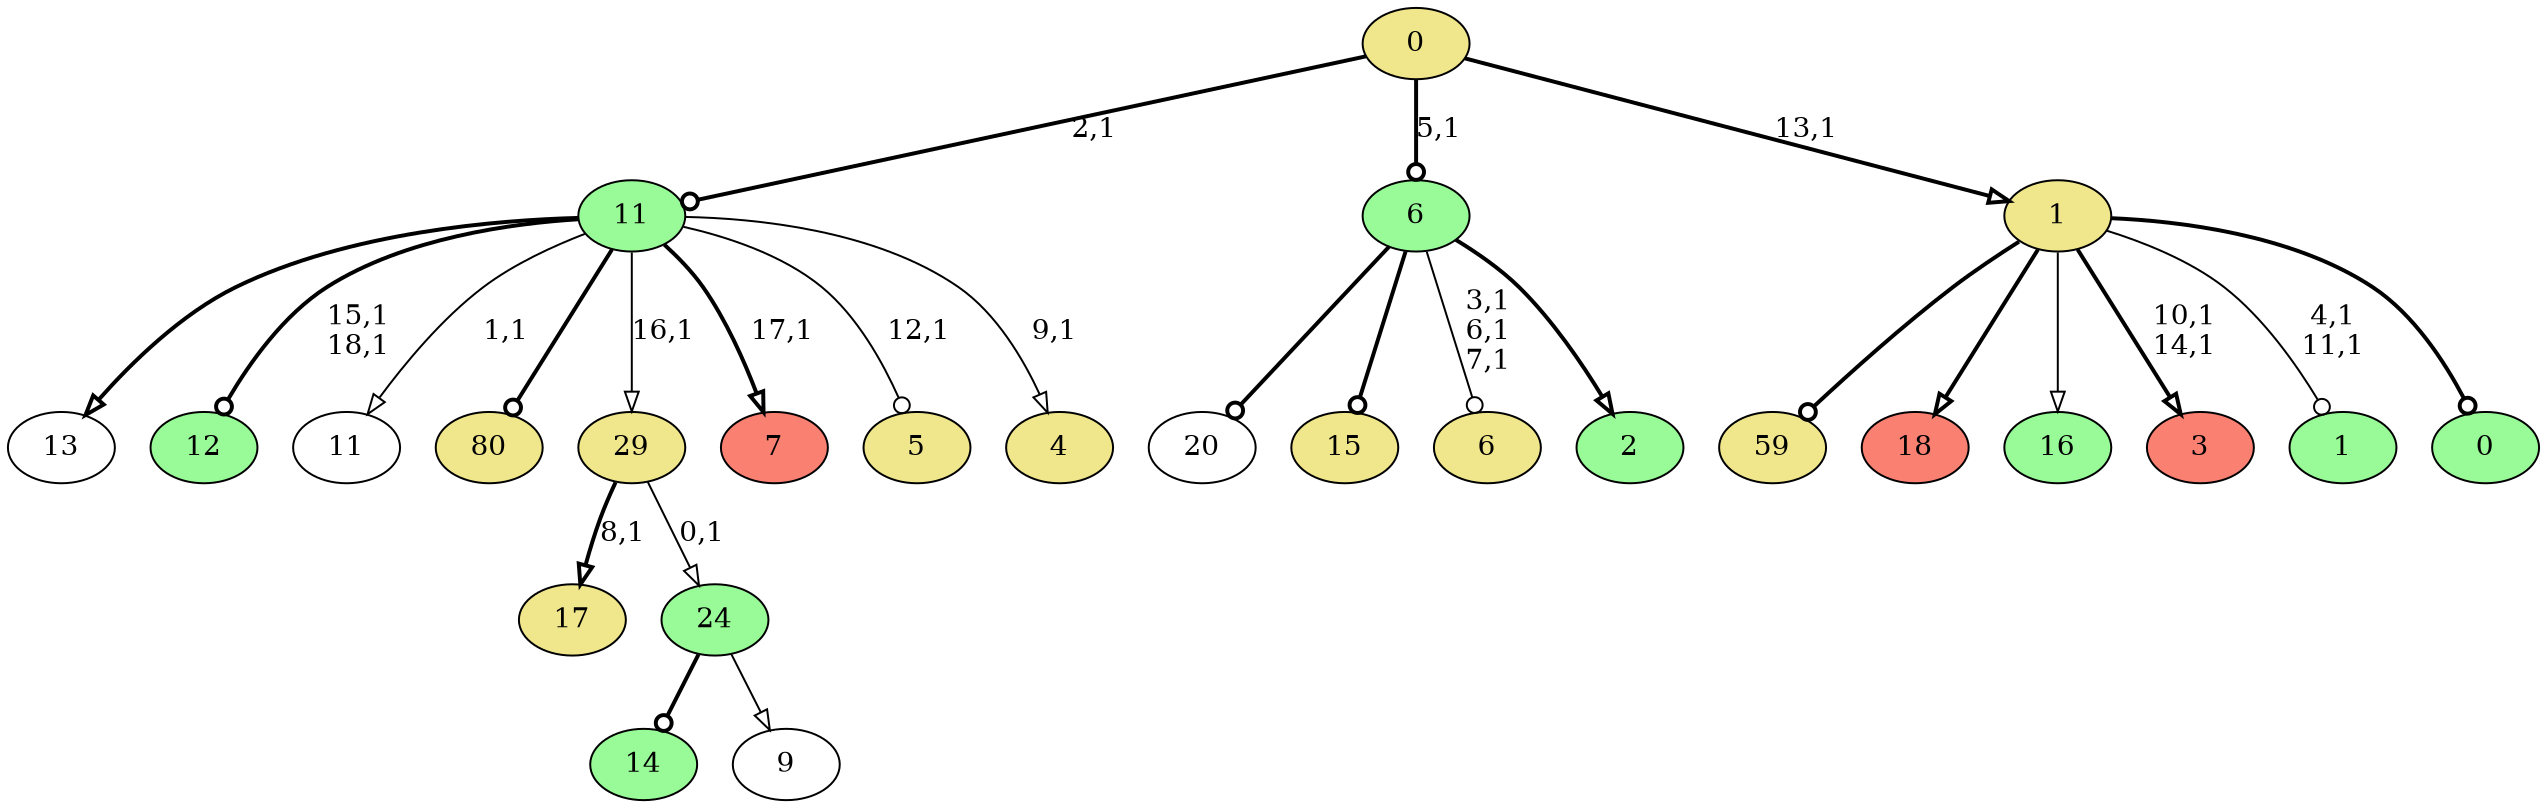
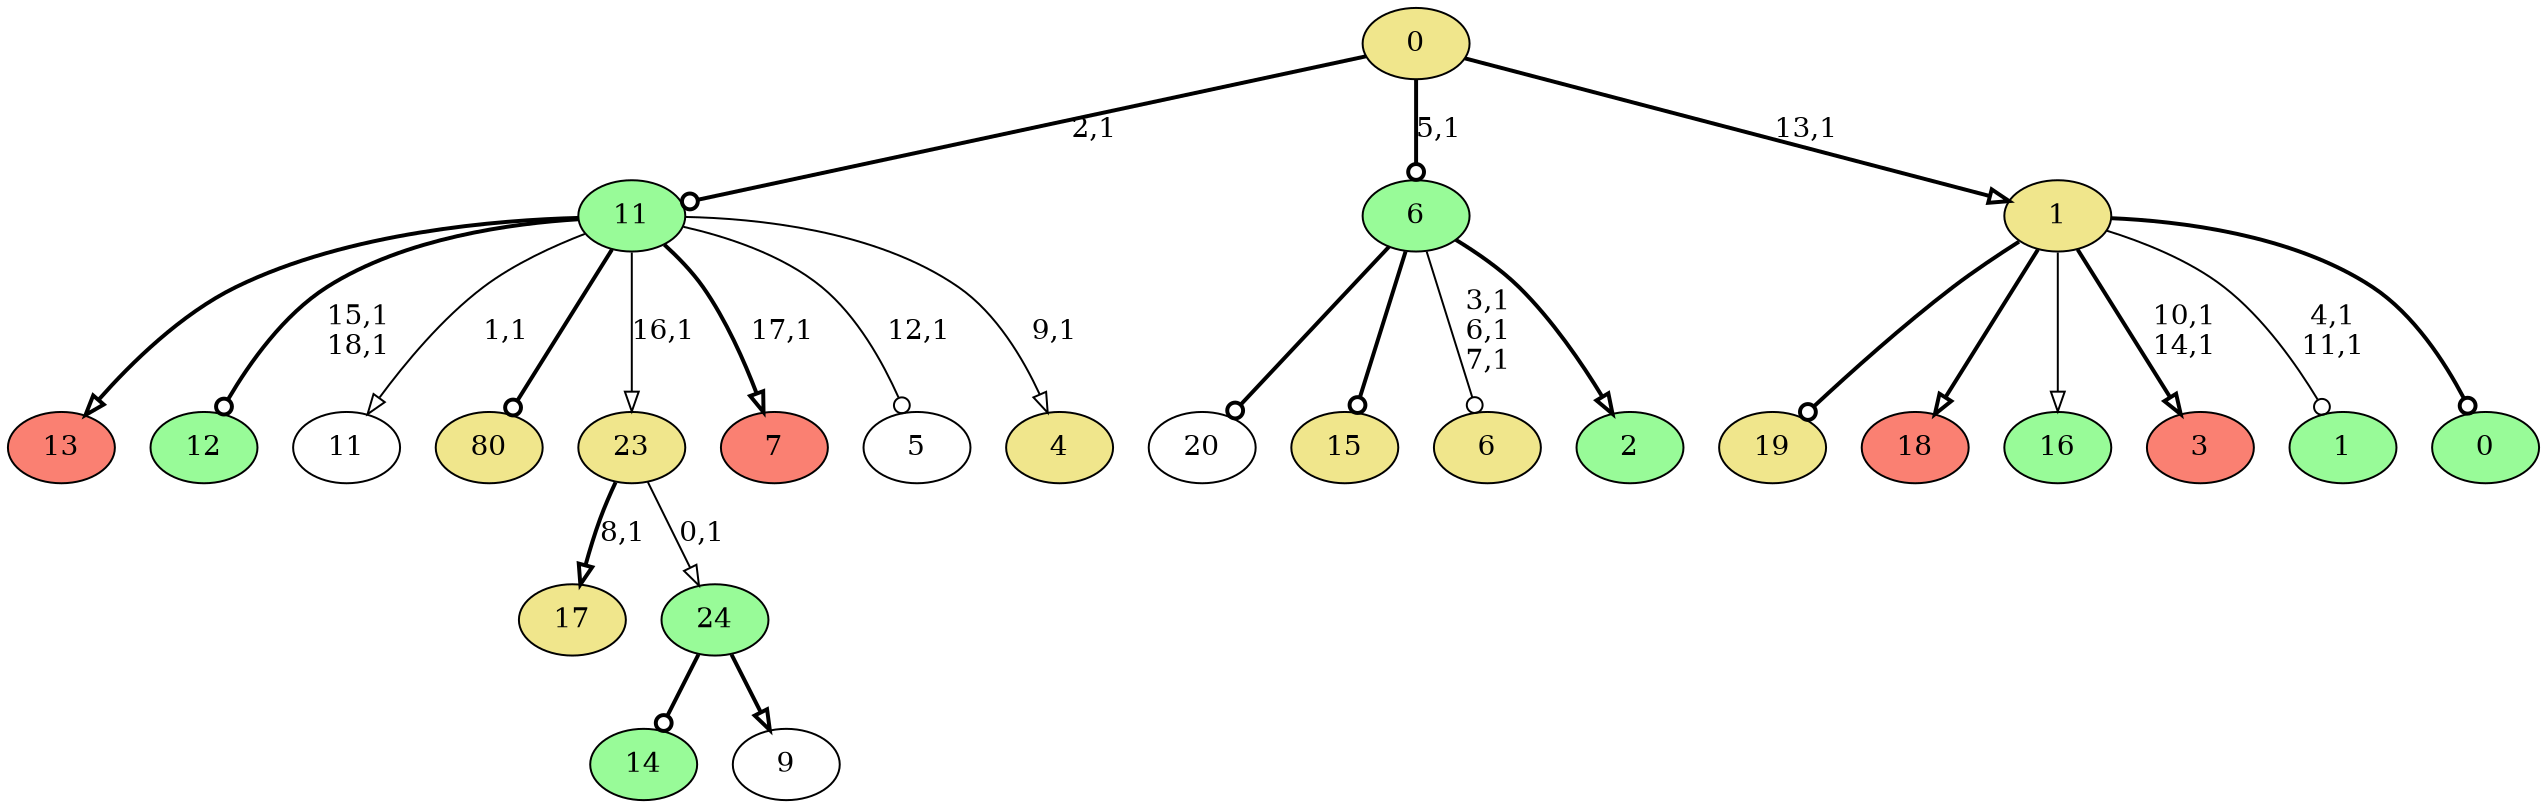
(61, 448) -> (61, 448)
(632, 448) -> (632, 448)
(917, 448) -> (917, 448)
(1773, 448) -> (1773, 448)
(746, 683) -> (746, 683)
